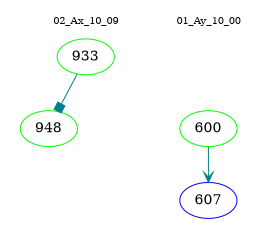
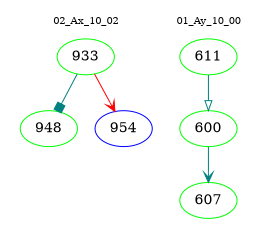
(86, 21) -> (86, 21)
none -> (208, 57)
none -> (124, 129)
(208, 200) -> (208, 200)
